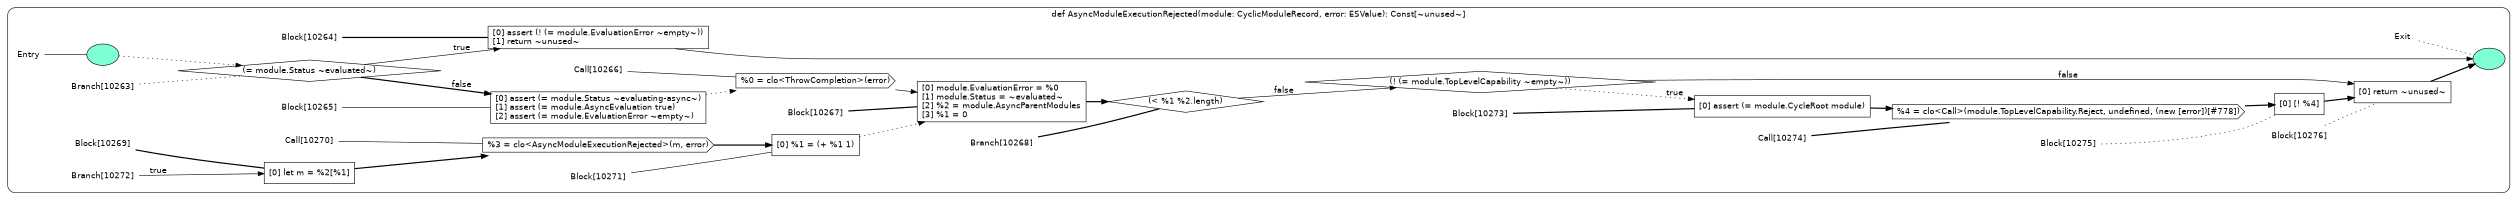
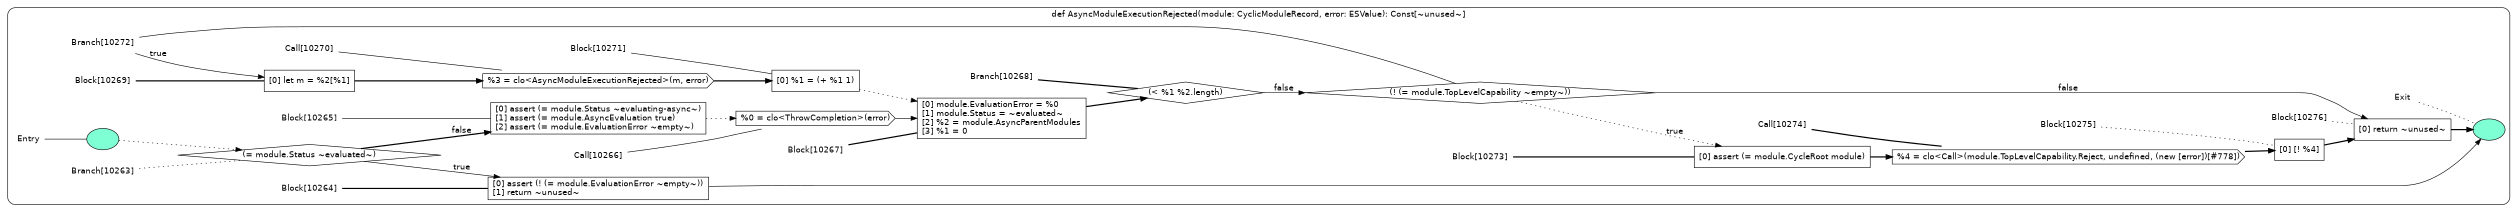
none -> (801, 27)
